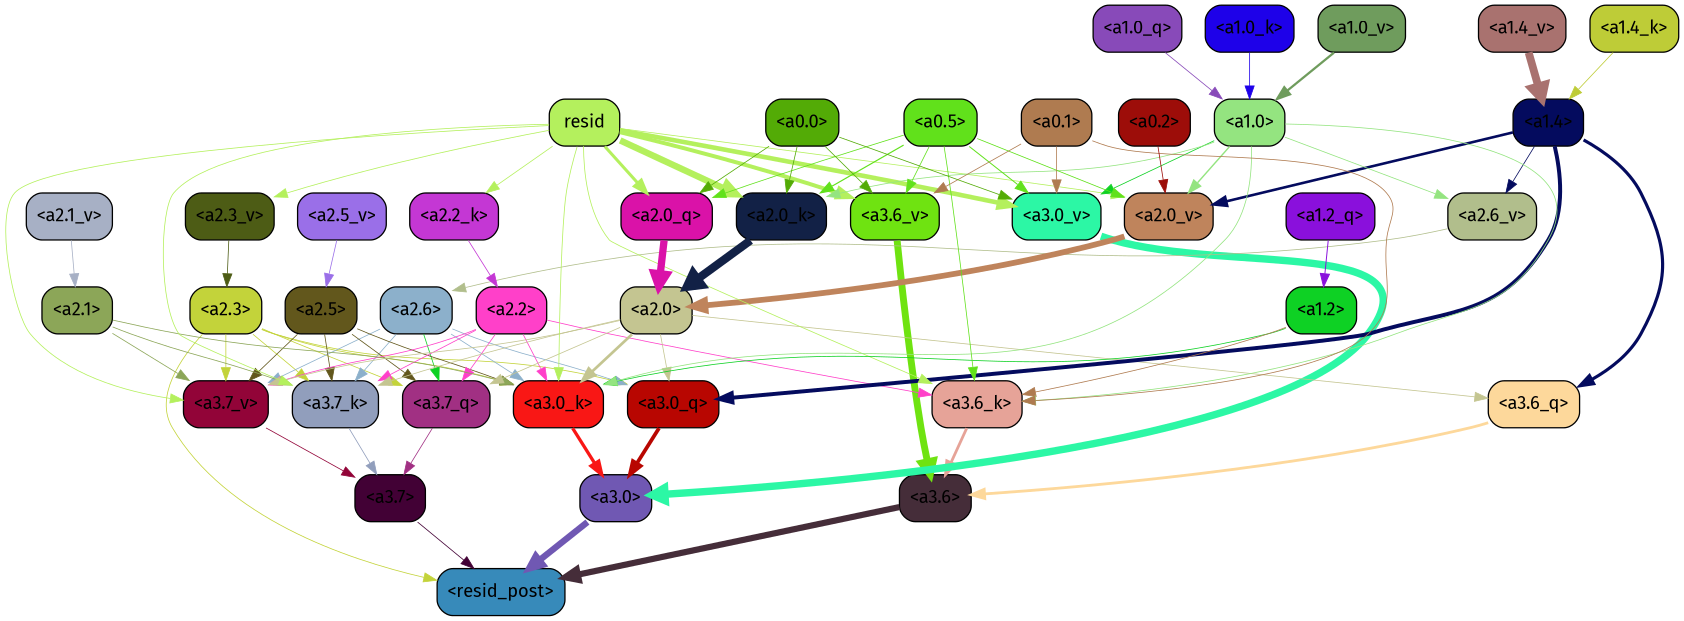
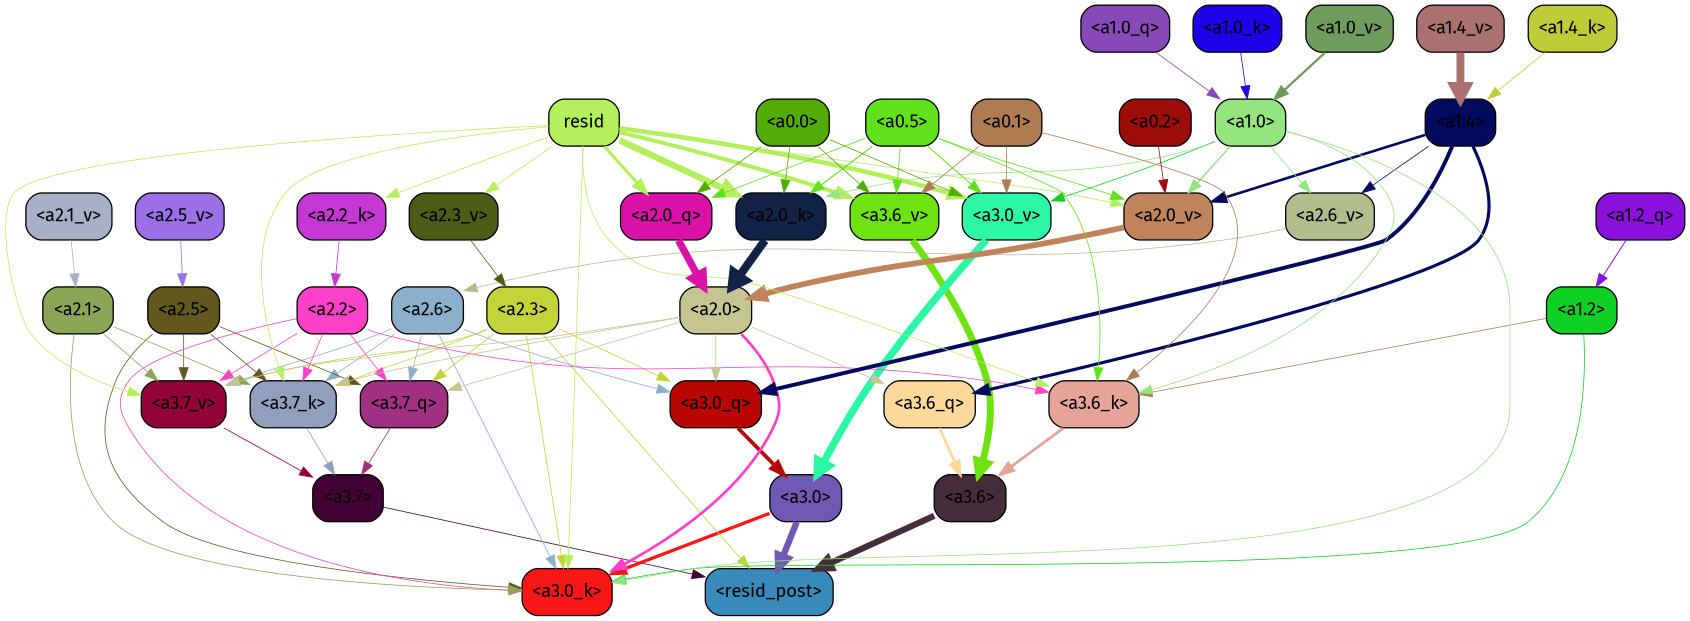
(429, 351) -> (417, 351)
(612, 353) -> (746, 469)
(584, 446) -> (697, 541)
